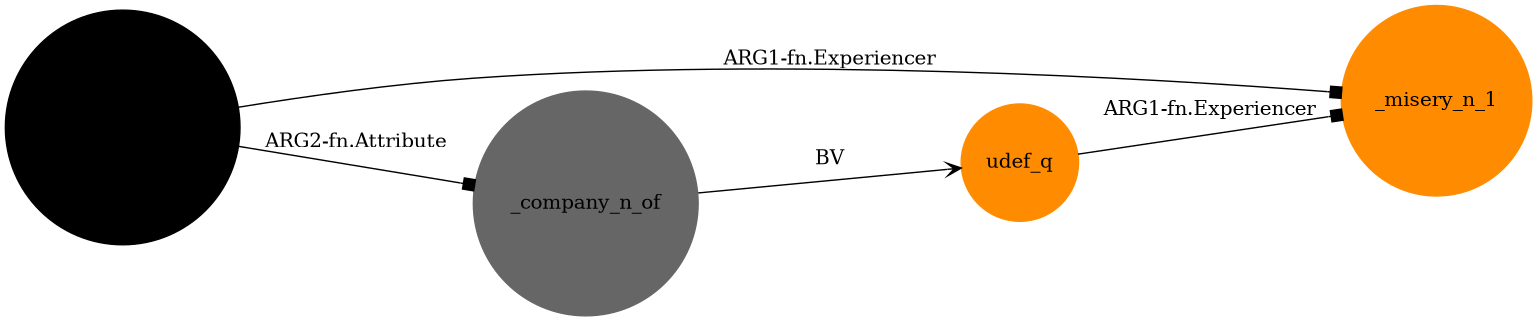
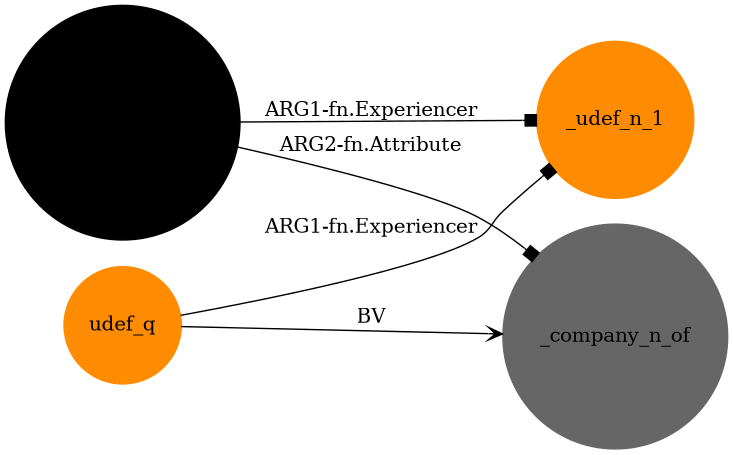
(1437, 101) -> (615, 120)
(823, 181) -> (335, 330)
